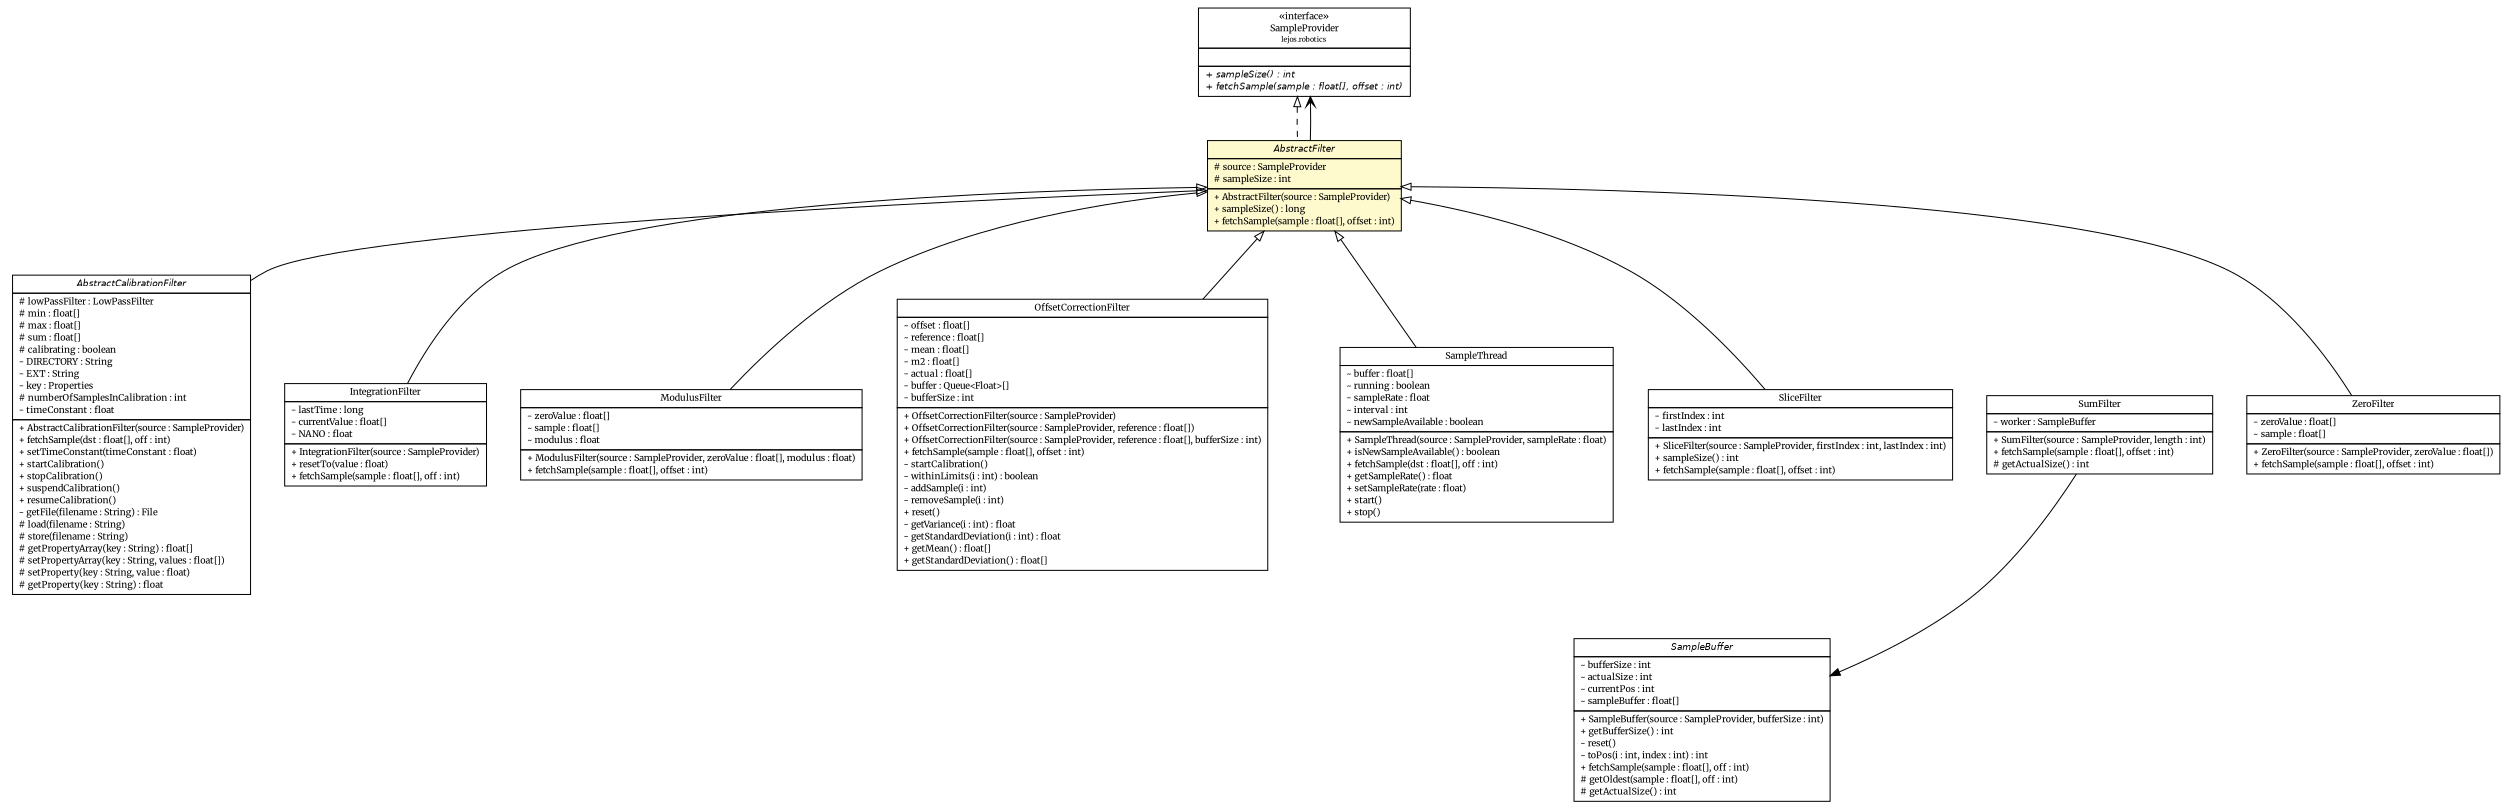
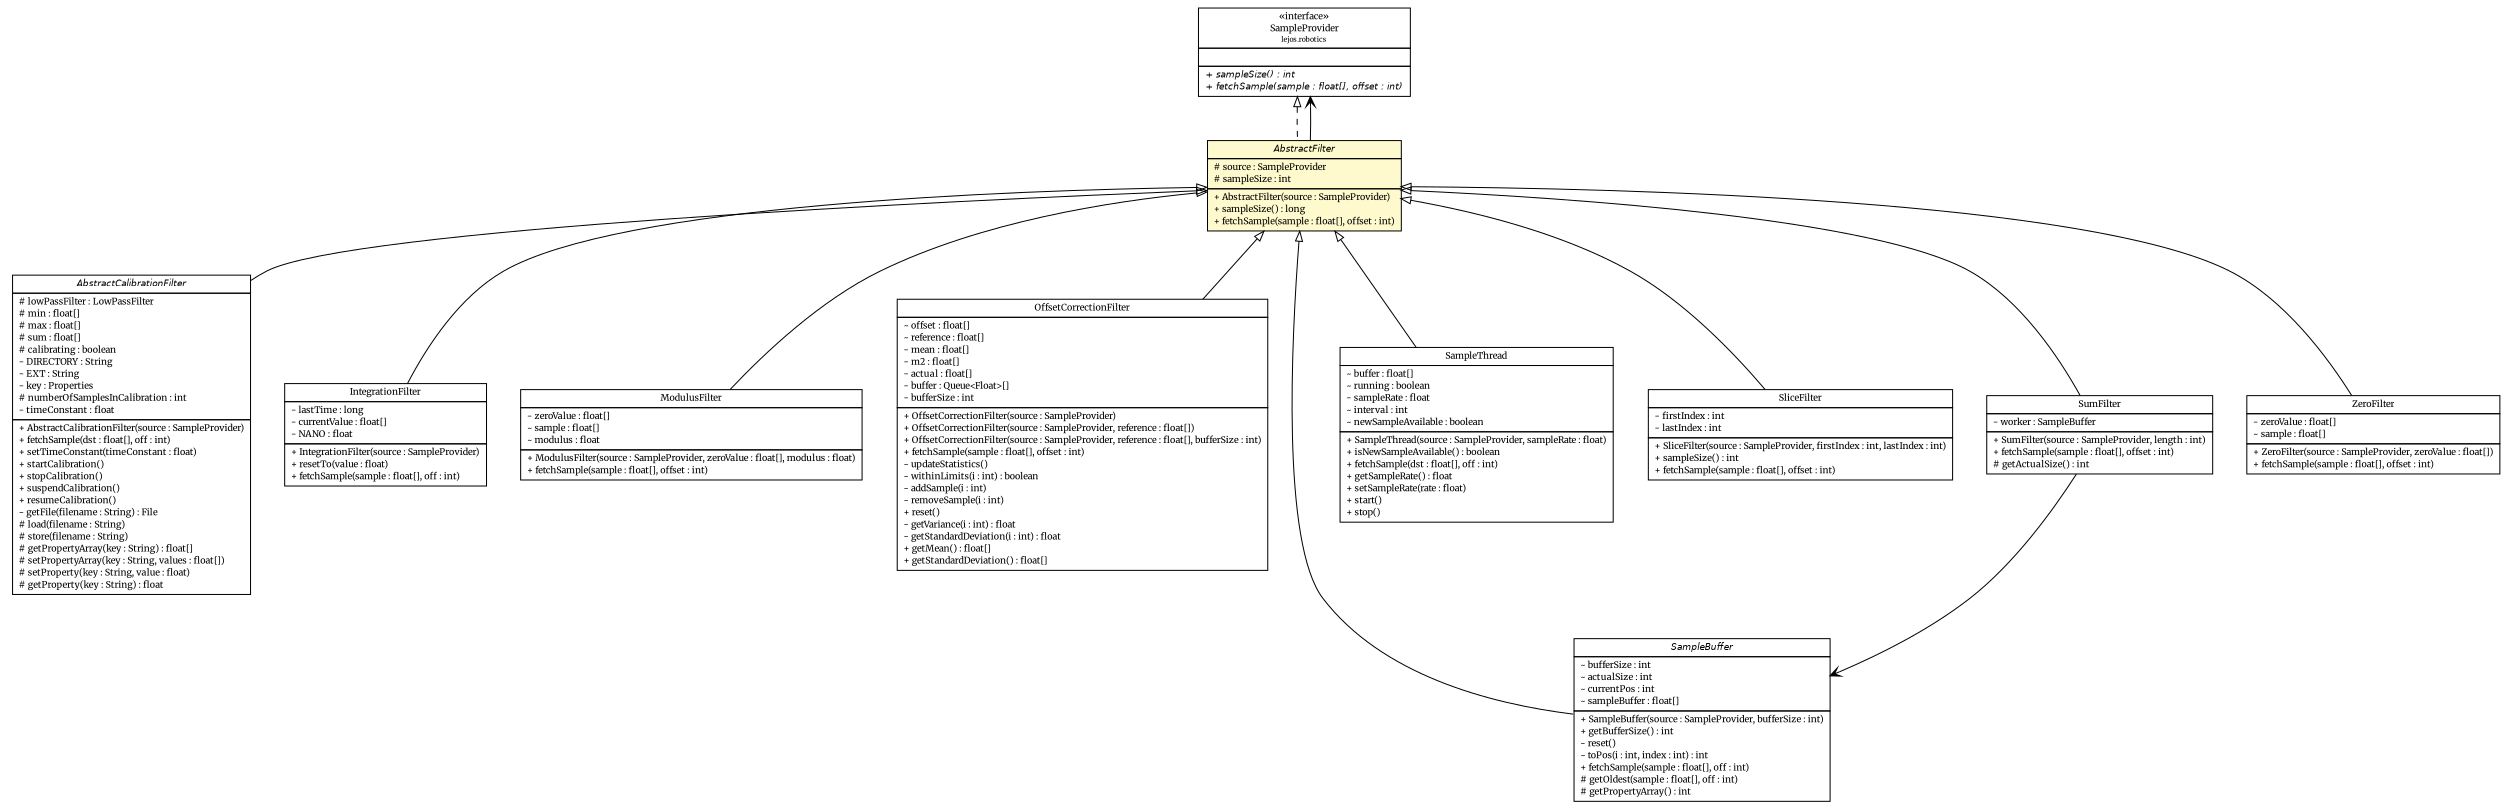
none -> (1777, 222)
(946, 464) -> (946, 464)
none -> (1307, 562)
(1975, 594) -> (1975, 594)
(1629, 792) -> (1636, 792)
